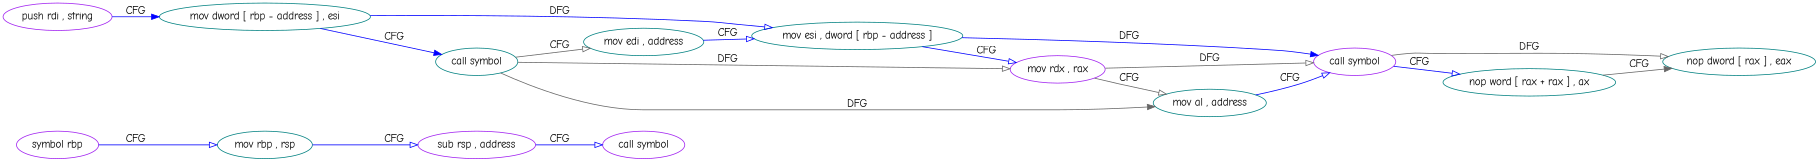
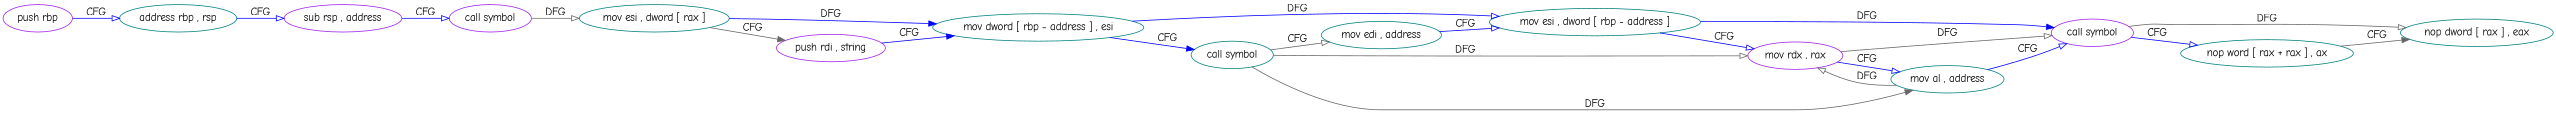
none -> (654, 18)
none -> (1860, 83)
(1127, 86) -> (1865, 66)
(58, 145) -> (38, 18)
(265, 145) -> (178, 18)
